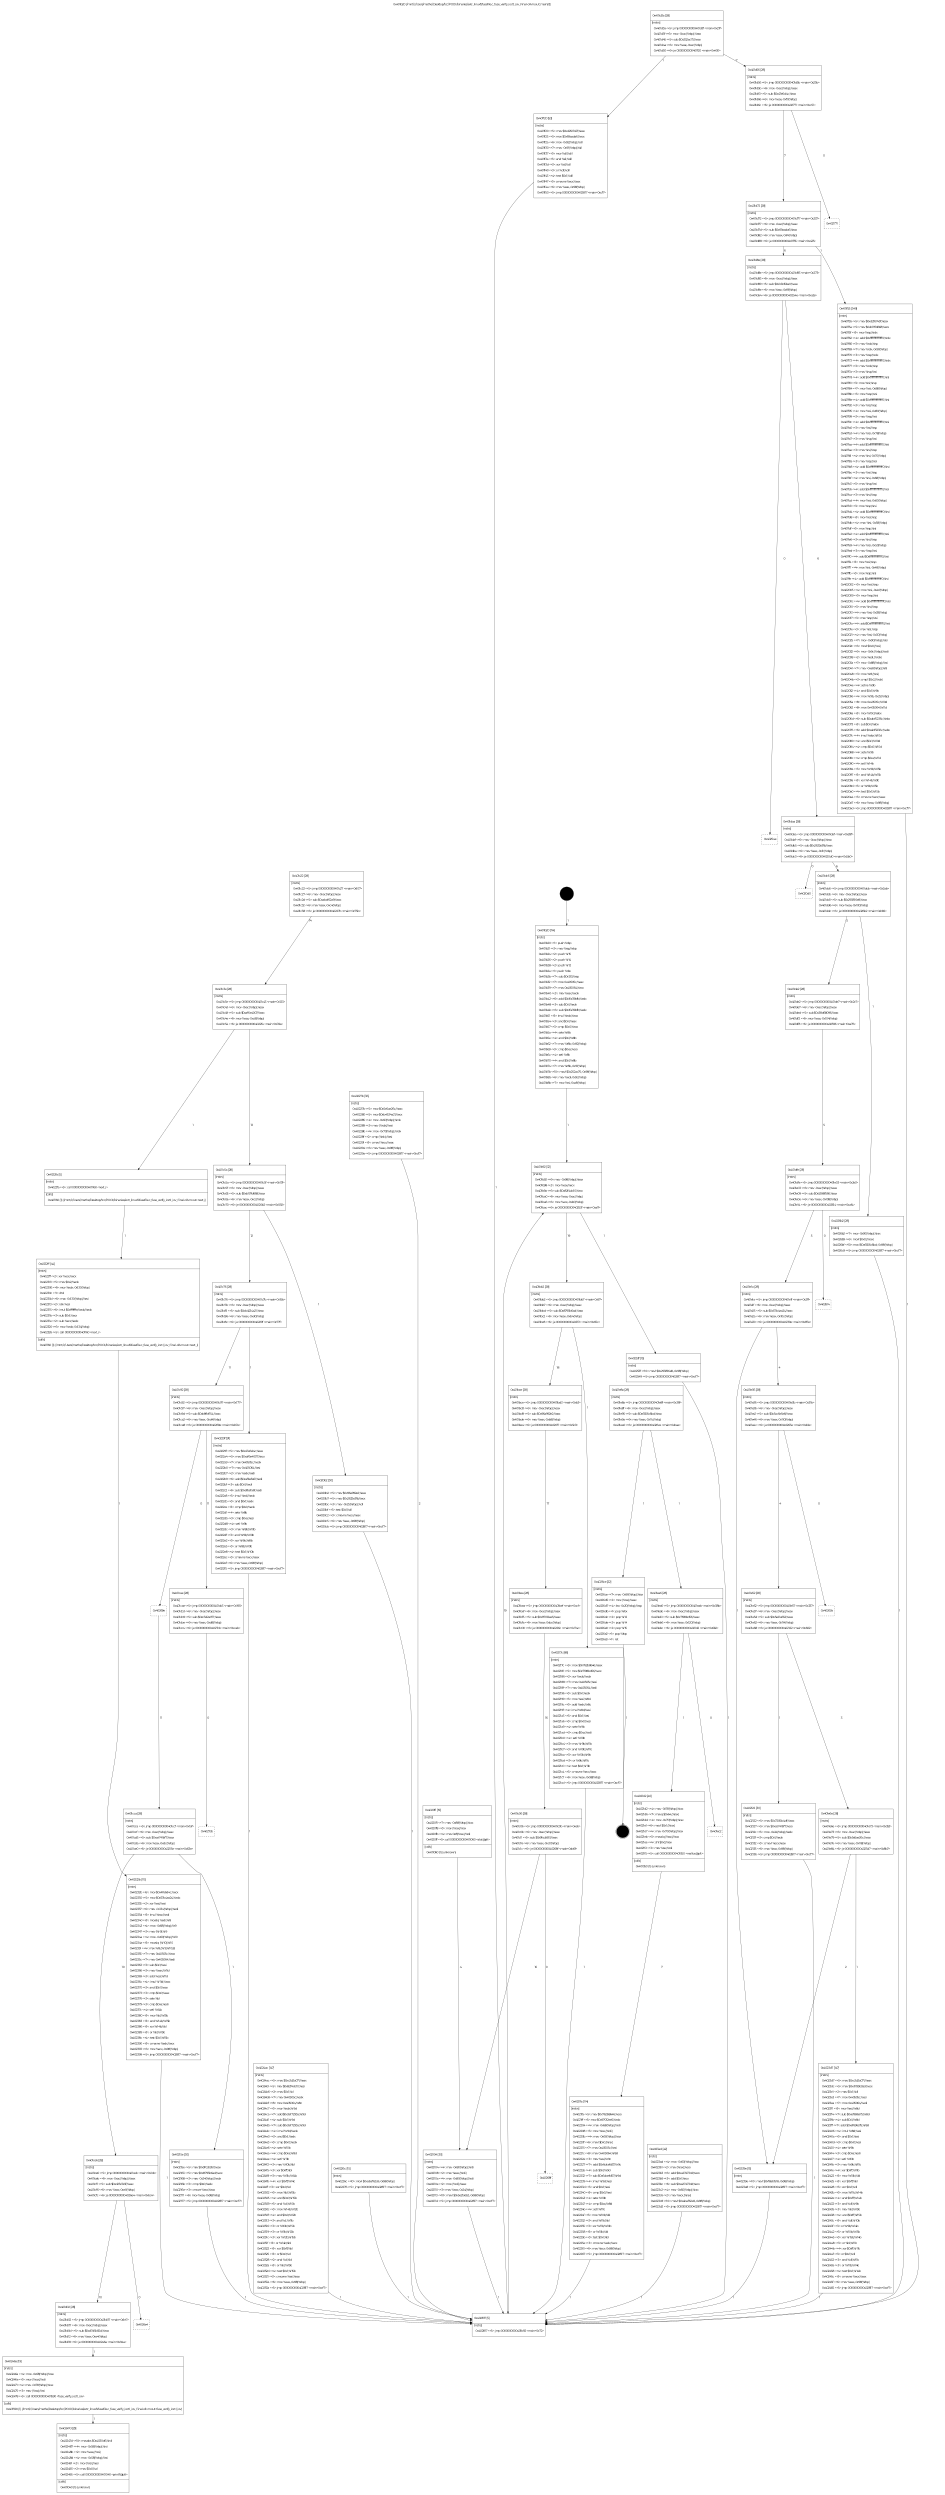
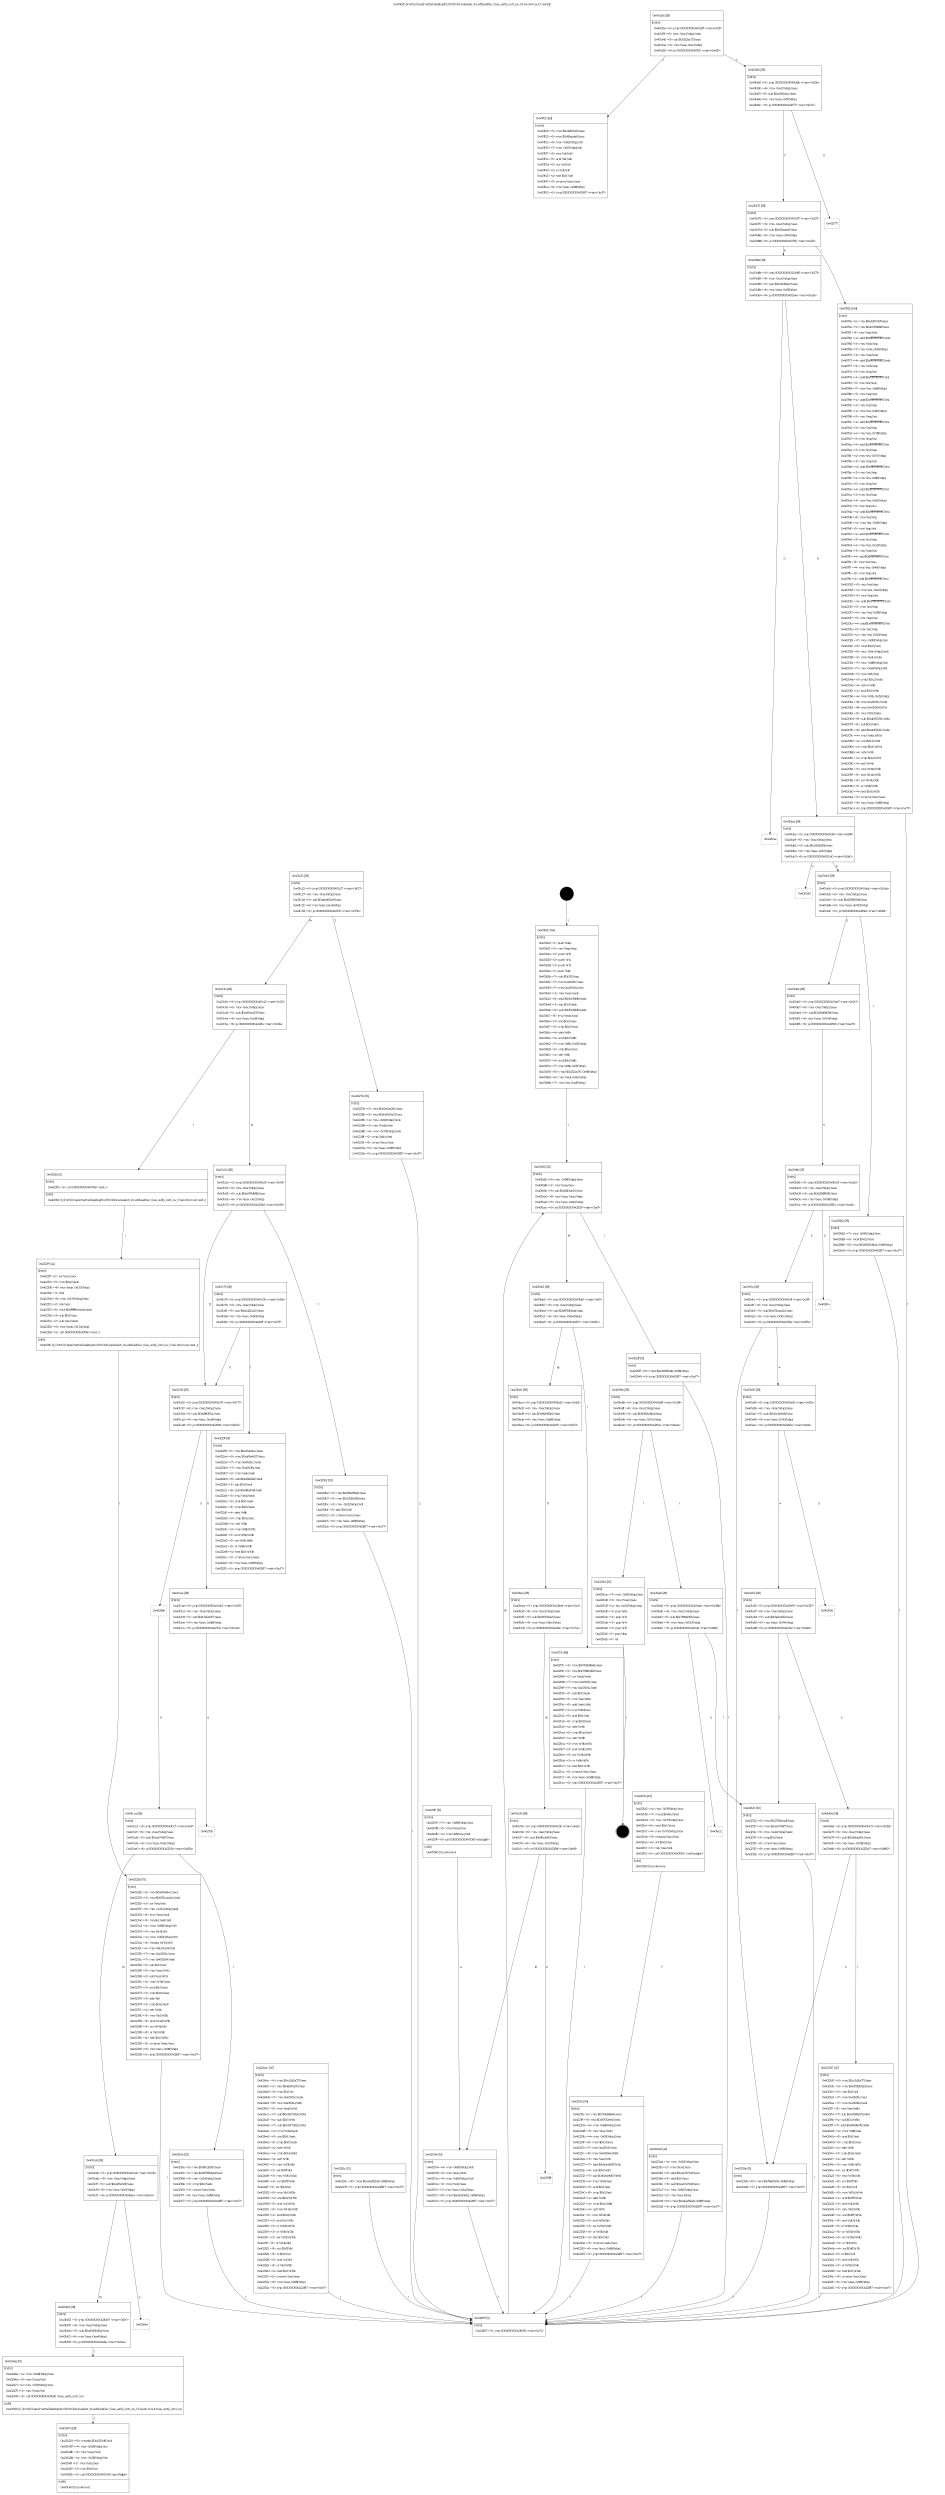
none -> (355, 1003)
(495, 1241) -> none
(250, 1245) -> (204, 1294)
(678, 1712) -> (716, 1722)
(249, 2044) -> none
